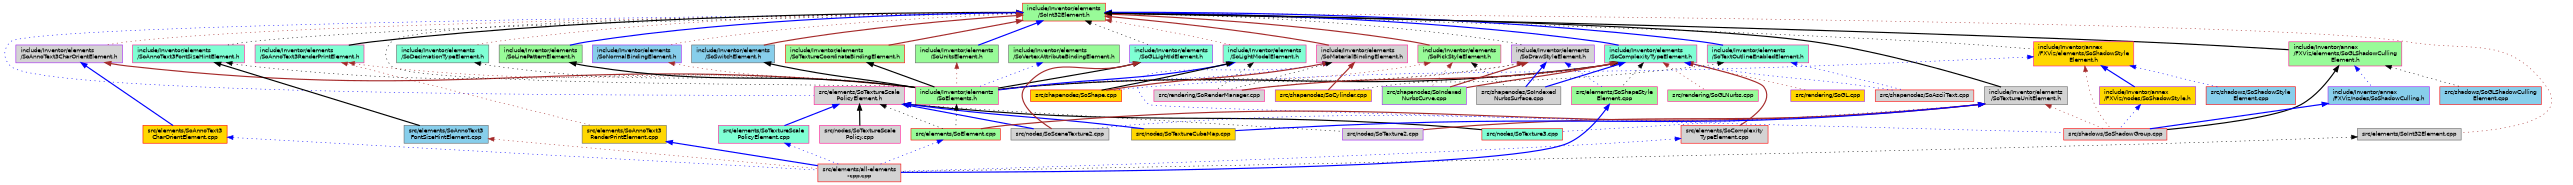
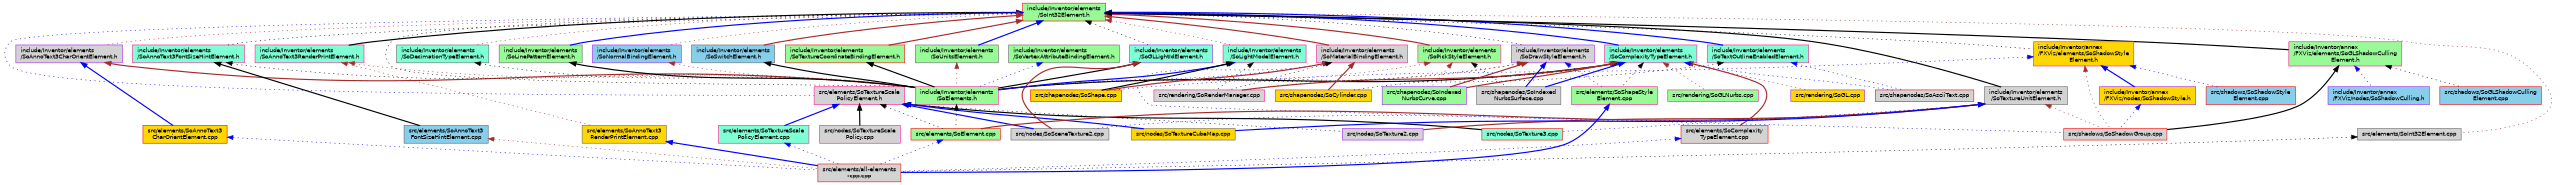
(2236, 117) -> none
